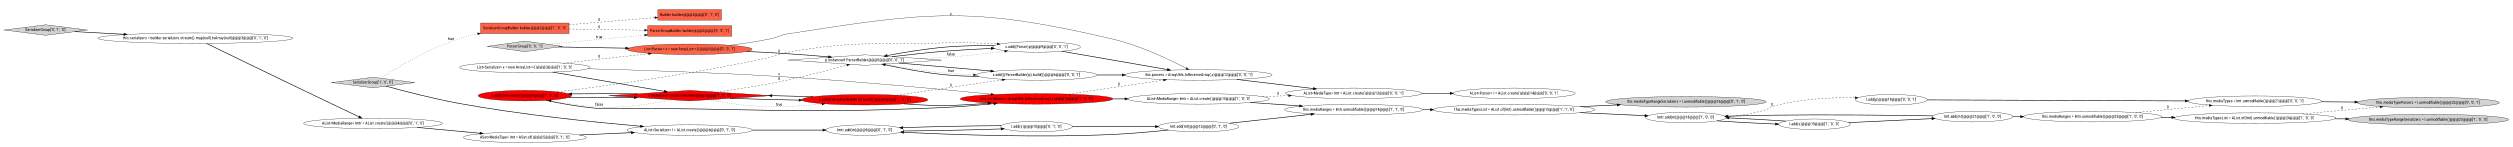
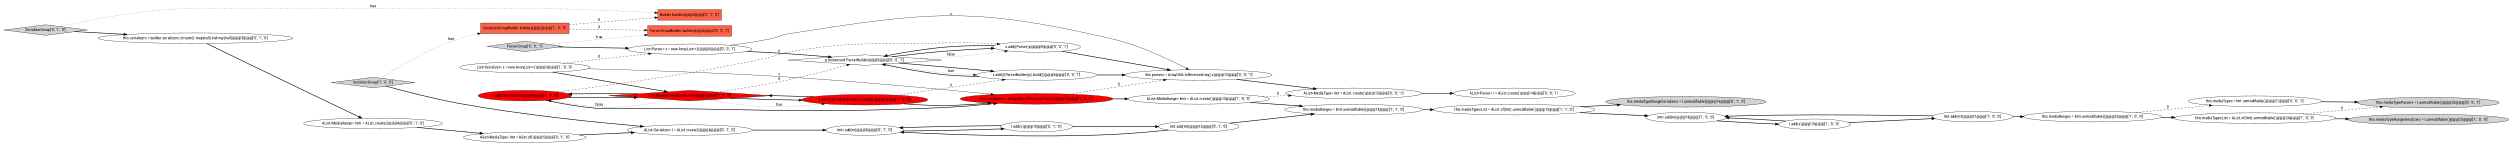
none -> (357, 8)
(690, 49) -> (690, 49)
(1891, 100) -> none
